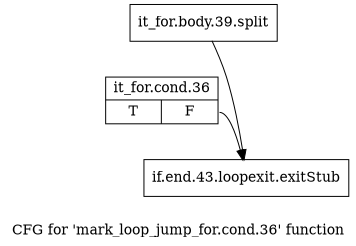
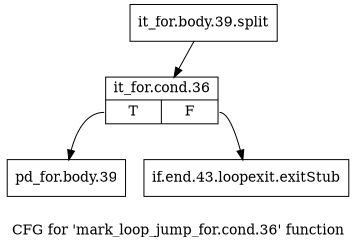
(231, 94) -> (186, 55)
none -> (66, 178)
